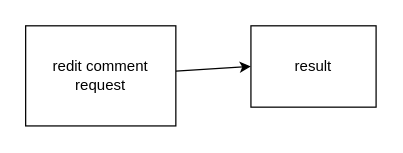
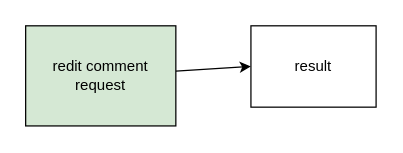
(101, 76) -> (101, 76)
